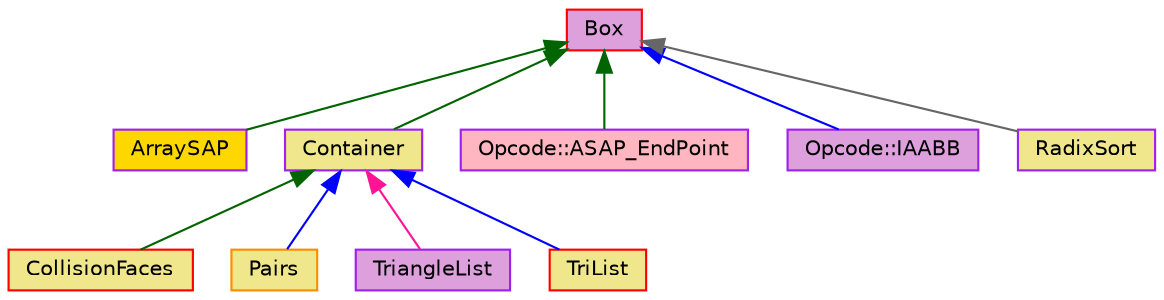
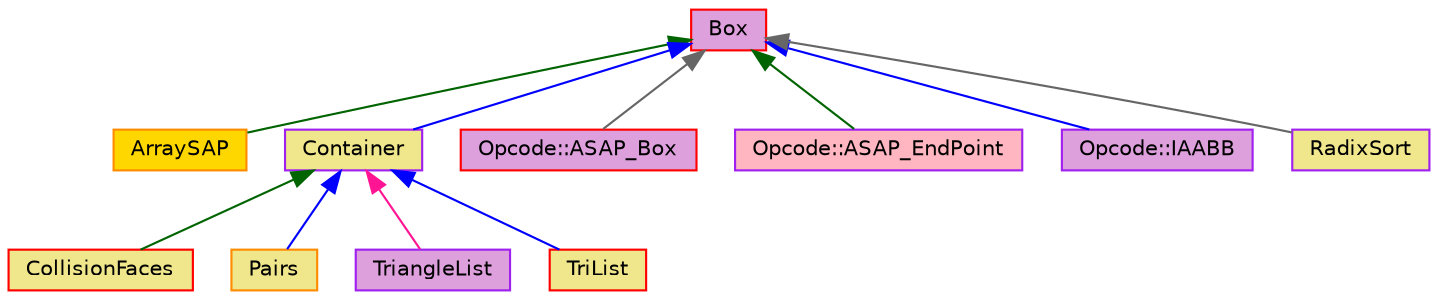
(470, 94) -> (541, 90)
(180, 150) -> (180, 150)
none -> (579, 150)
